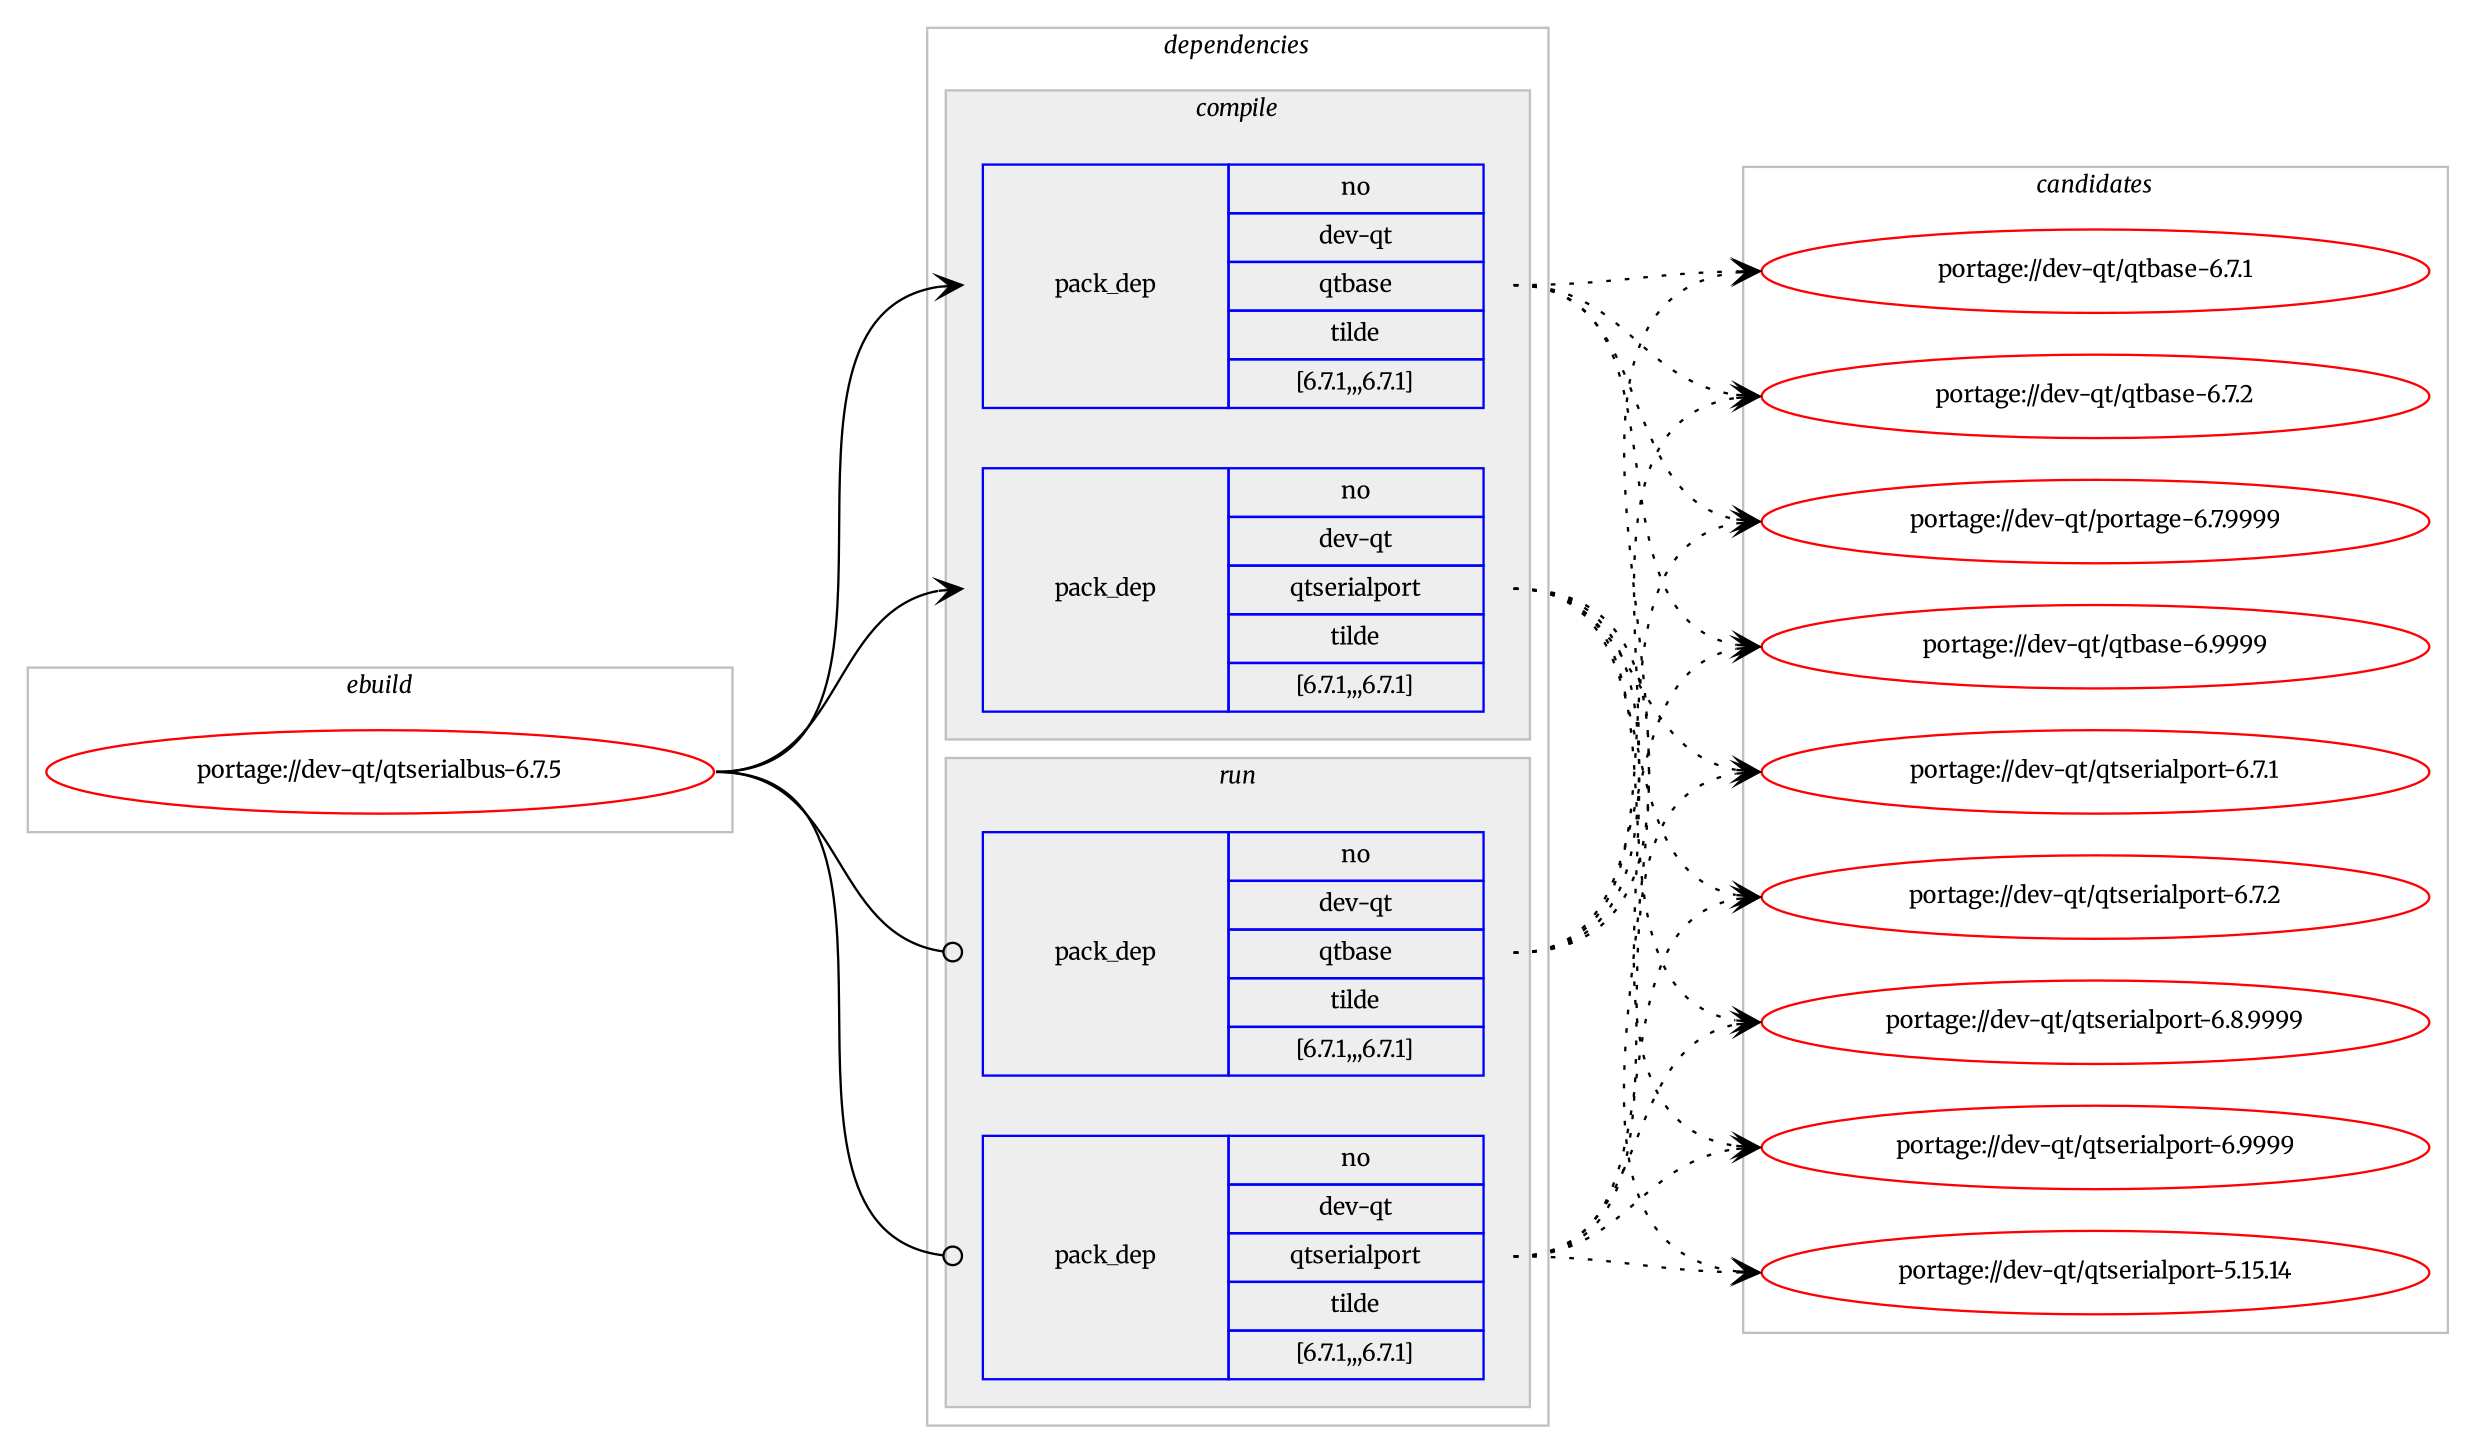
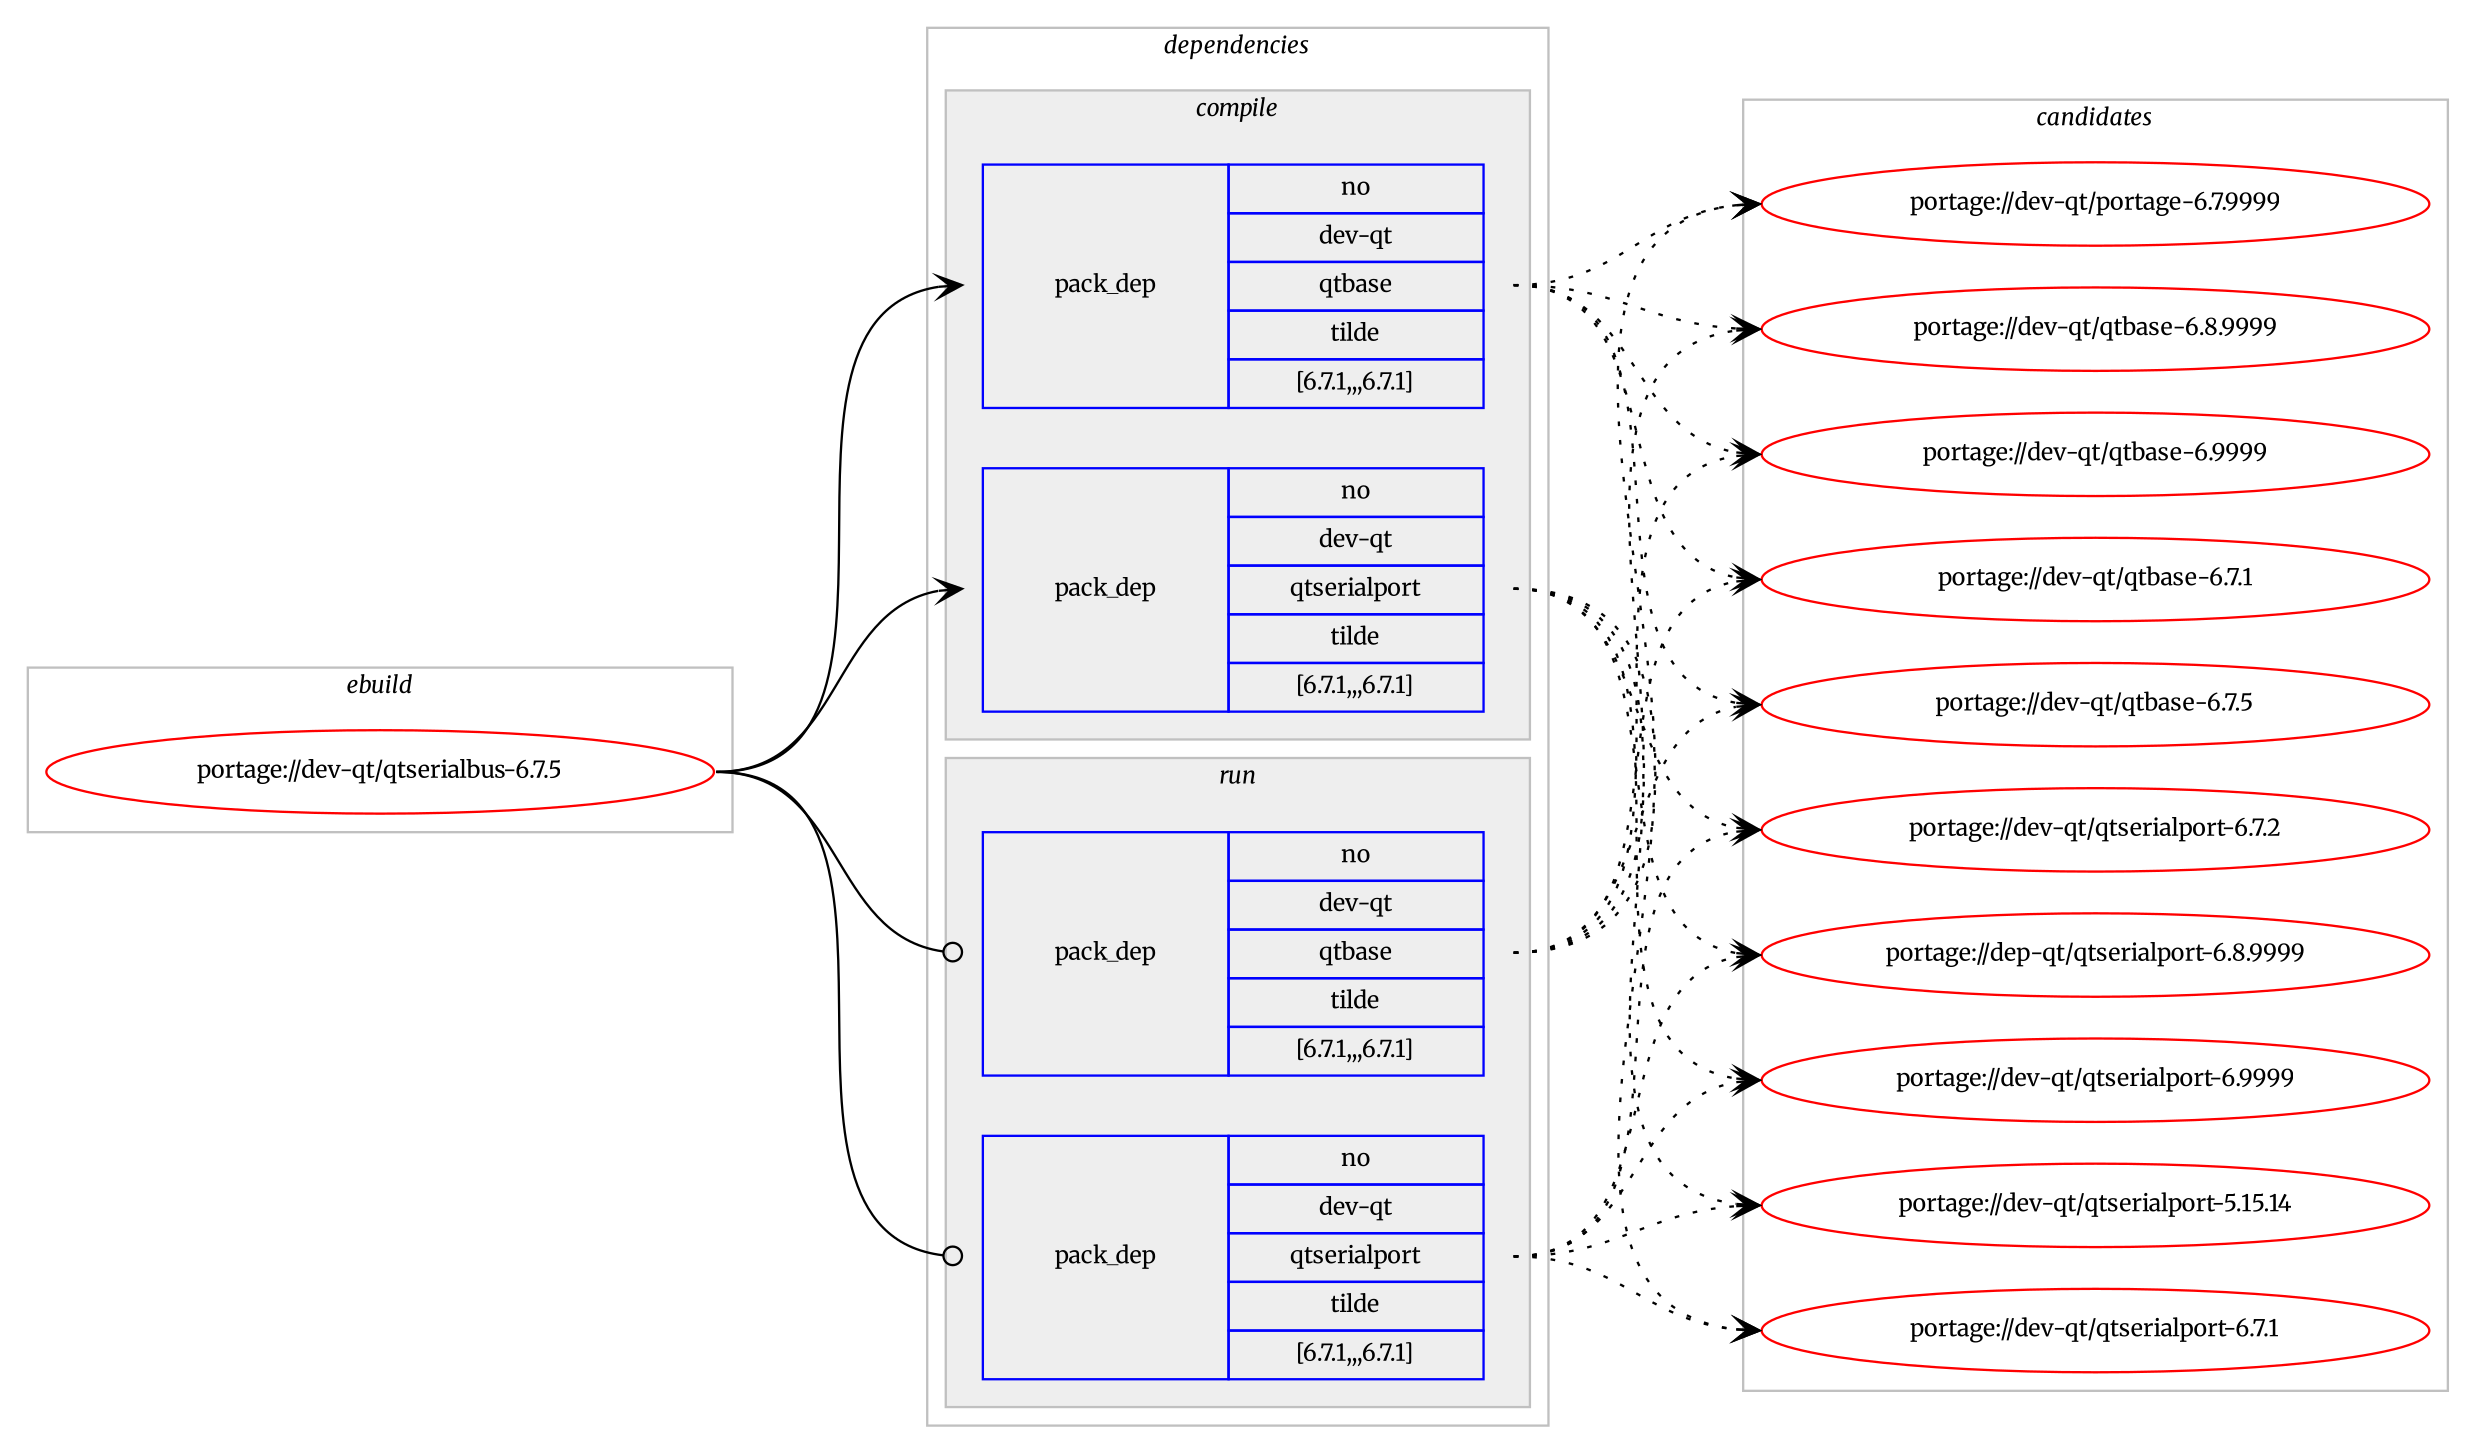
none -> (2096, 329)
(2096, 396) -> (2096, 705)
(2096, 1022) -> (2096, 955)
